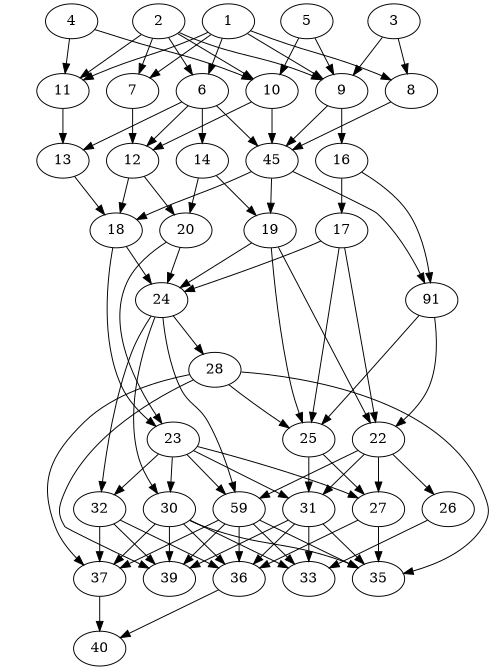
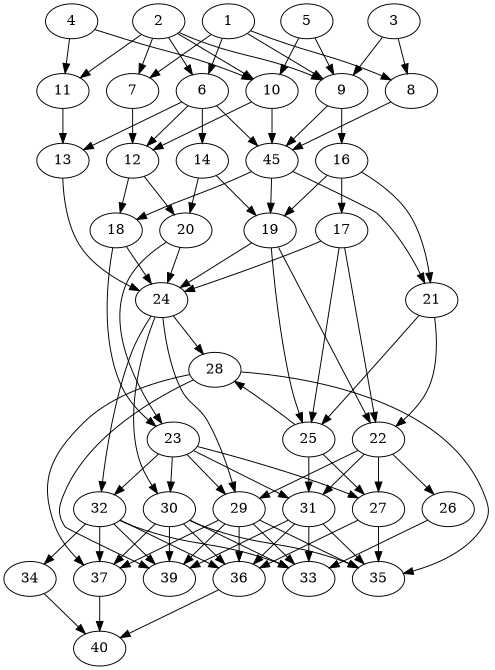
(153, 54) -> none
(87, 192) -> (79, 244)
none -> (309, 192)
(432, 300) -> (432, 300)
(254, 404) -> (269, 405)
(239, 509) -> (239, 509)
none -> (191, 542)
none -> (30, 579)
